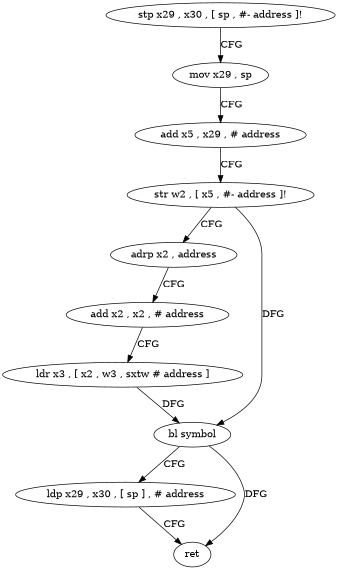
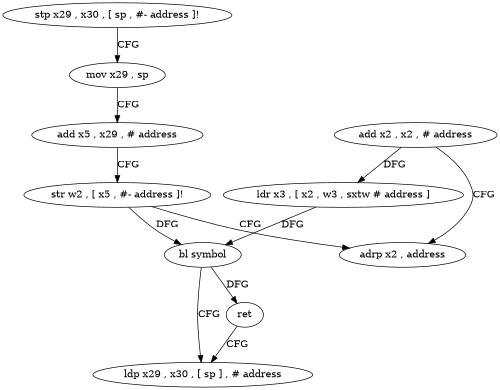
(162, 282) -> (473, 195)
(148, 345) -> (395, 165)
(158, 523) -> (226, 341)
